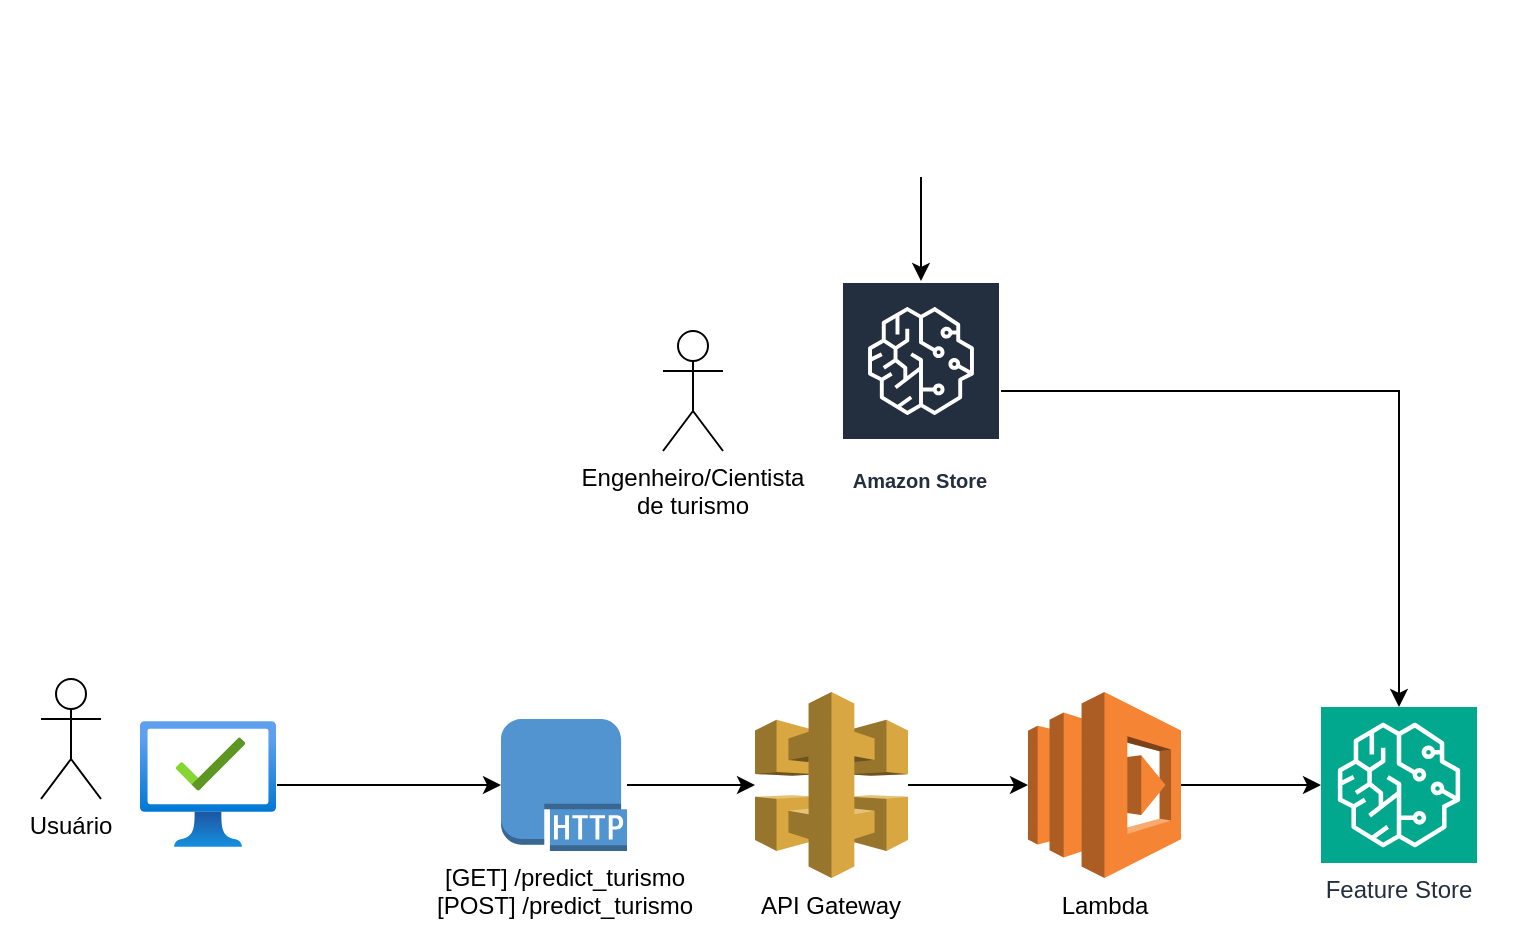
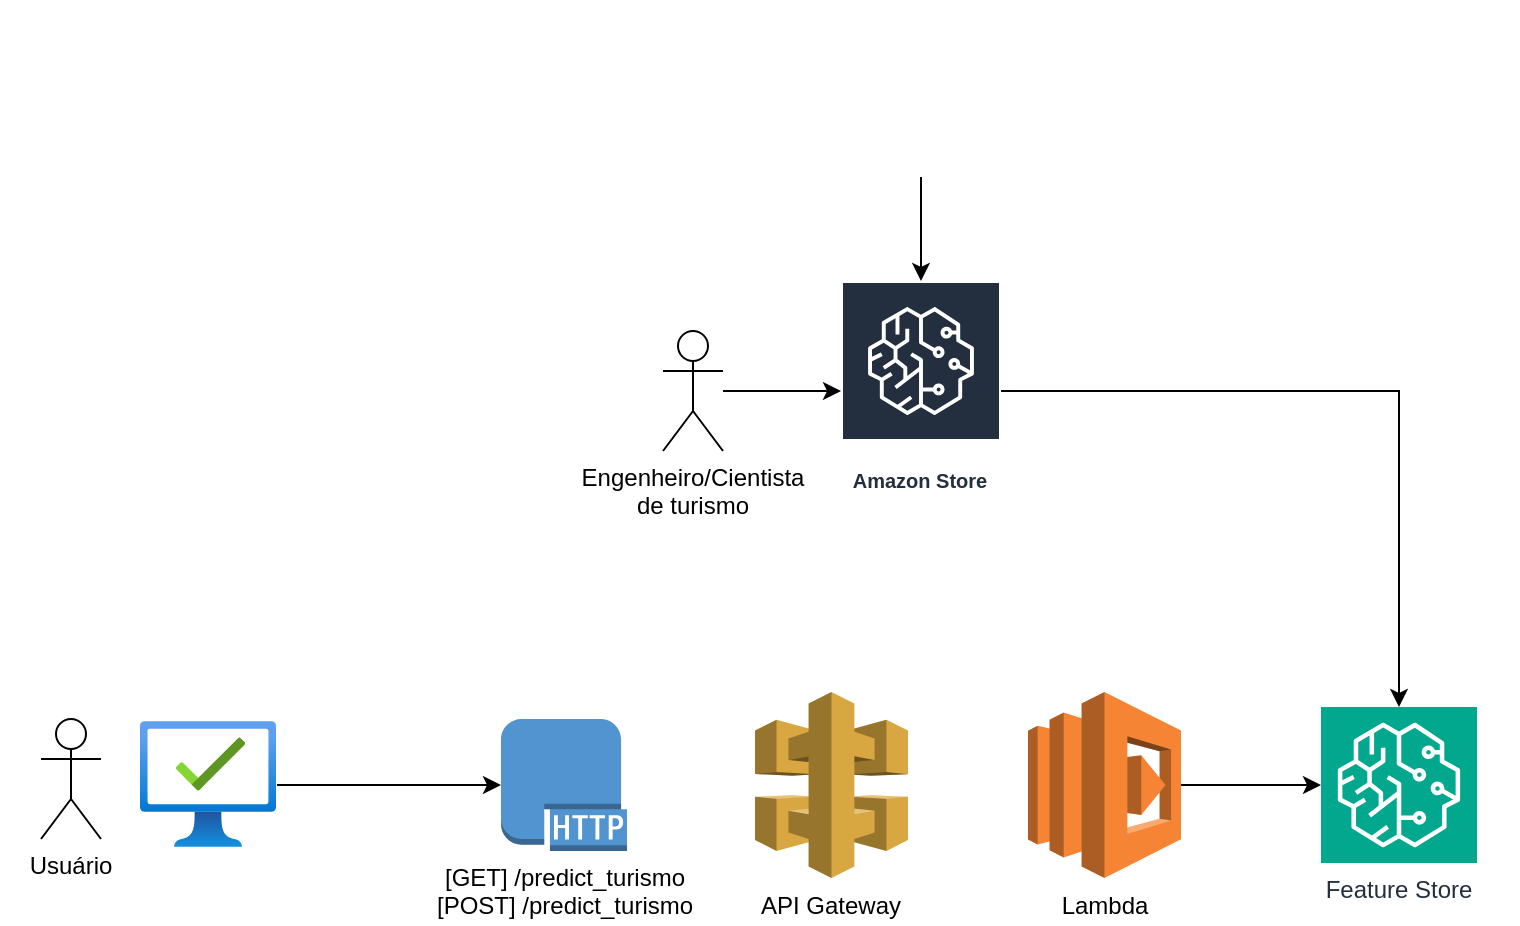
none -> (775, 391)
(71, 739) -> (71, 779)
(684, 785) -> none
(961, 785) -> none
